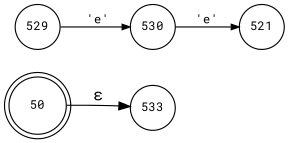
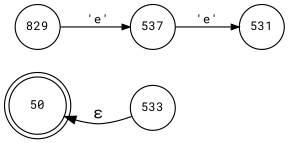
(38, 27) -> (38, 27)
(153, 27) -> (153, 27)
(262, 27) -> (262, 27)
(93, 105) -> (104, 123)
